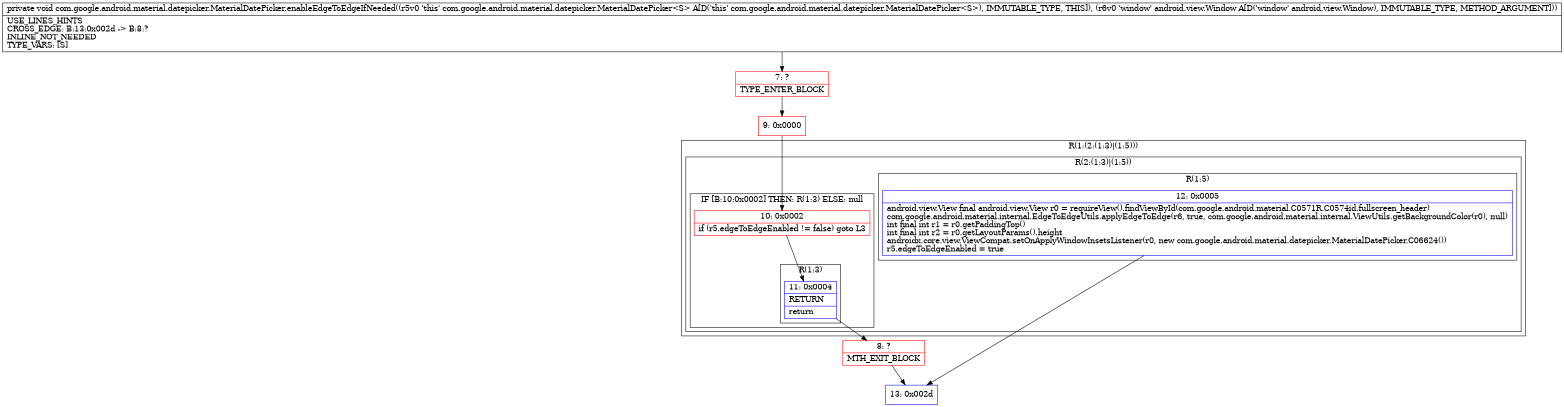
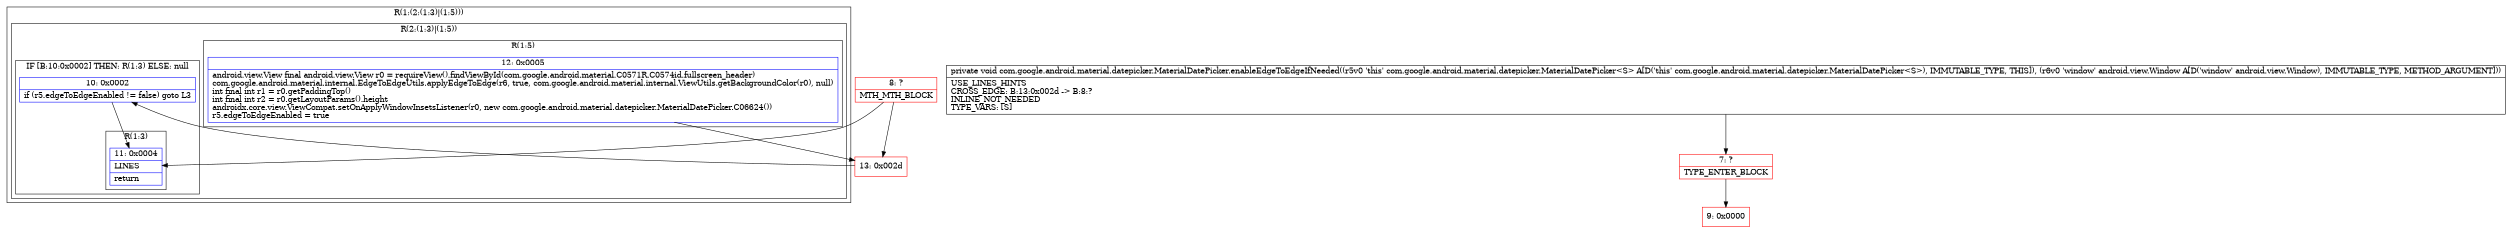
(782, 171) -> (457, 152)
(782, 223) -> (108, 90)
(806, 300) -> (127, 166)
(849, 328) -> (548, 152)
(884, 359) -> (896, 96)
(912, 395) -> (881, 167)
